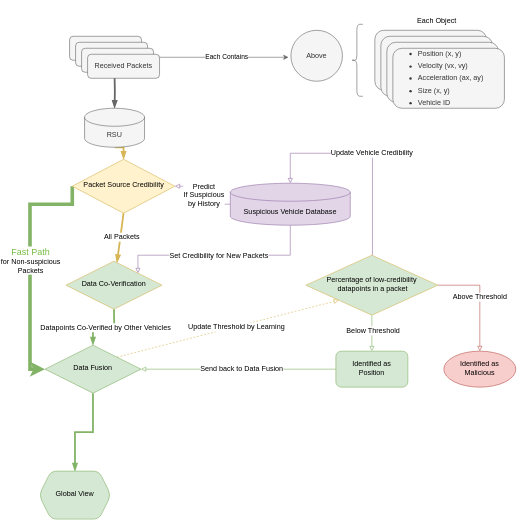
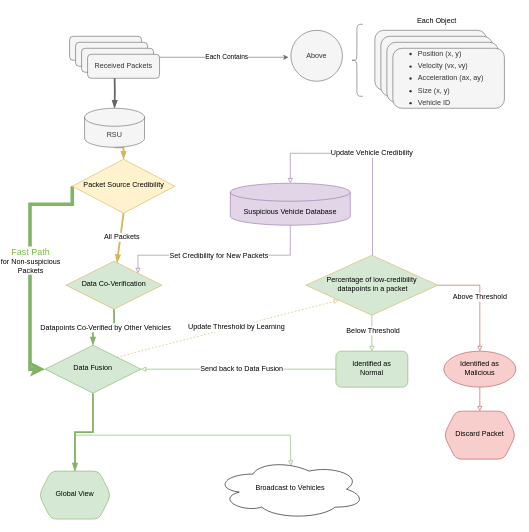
(202, 199) -> none
(372, 368) -> (372, 368)
none -> (480, 396)
none -> (195, 435)
none -> (480, 435)
none -> (290, 489)
